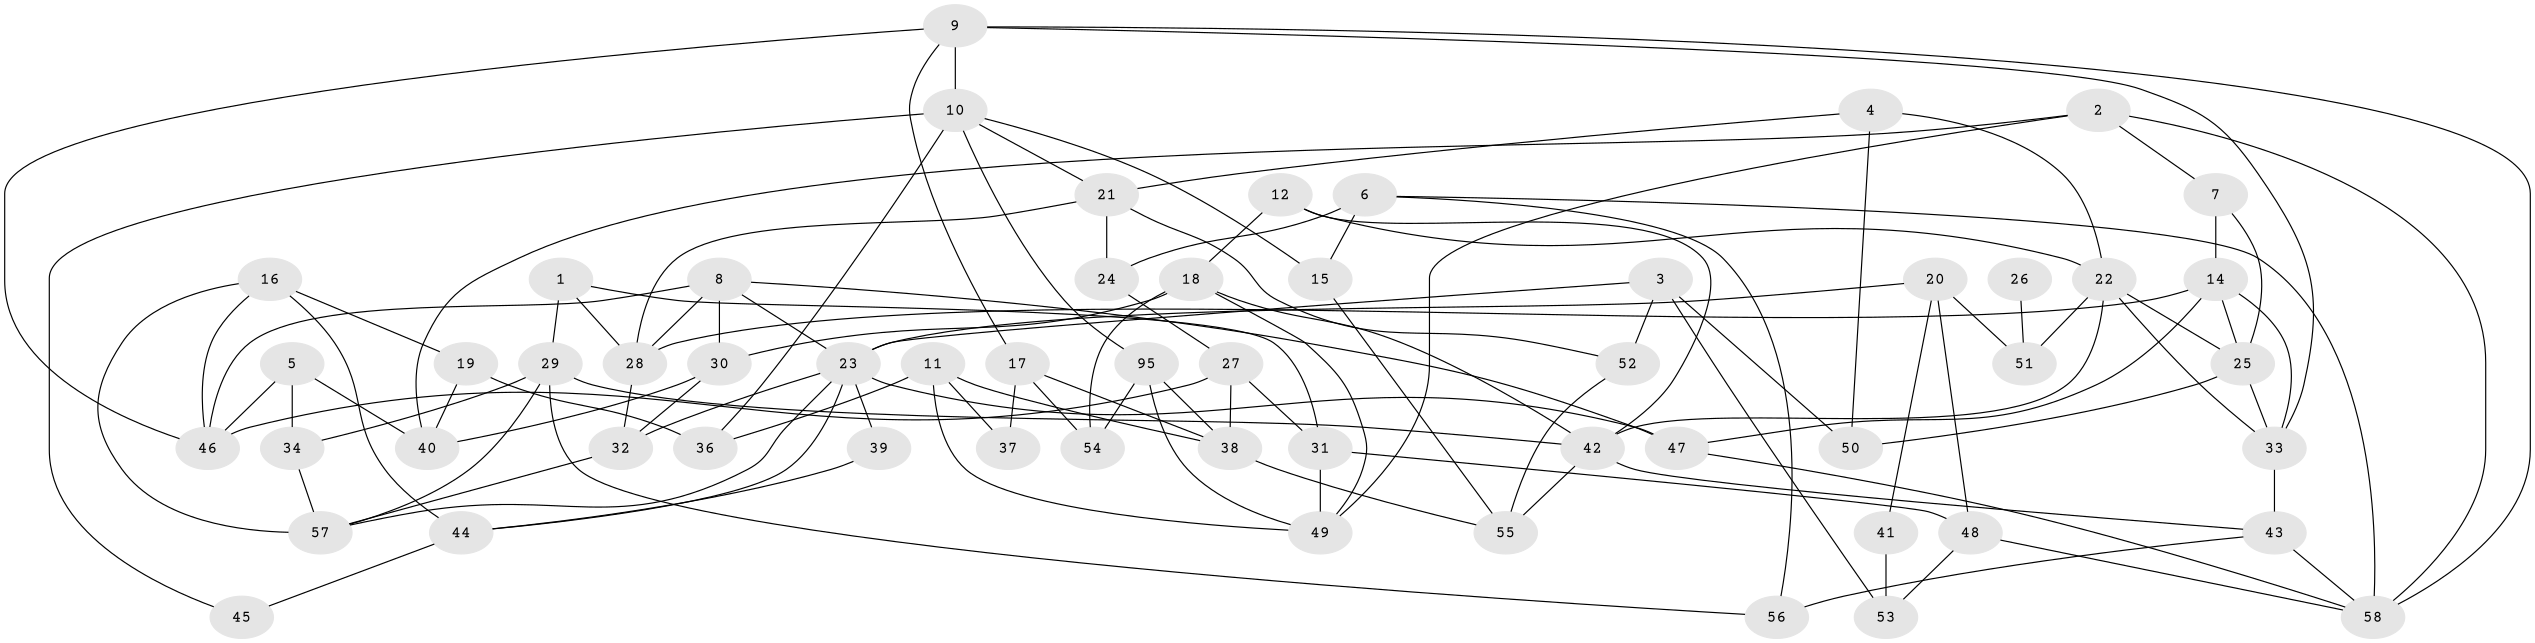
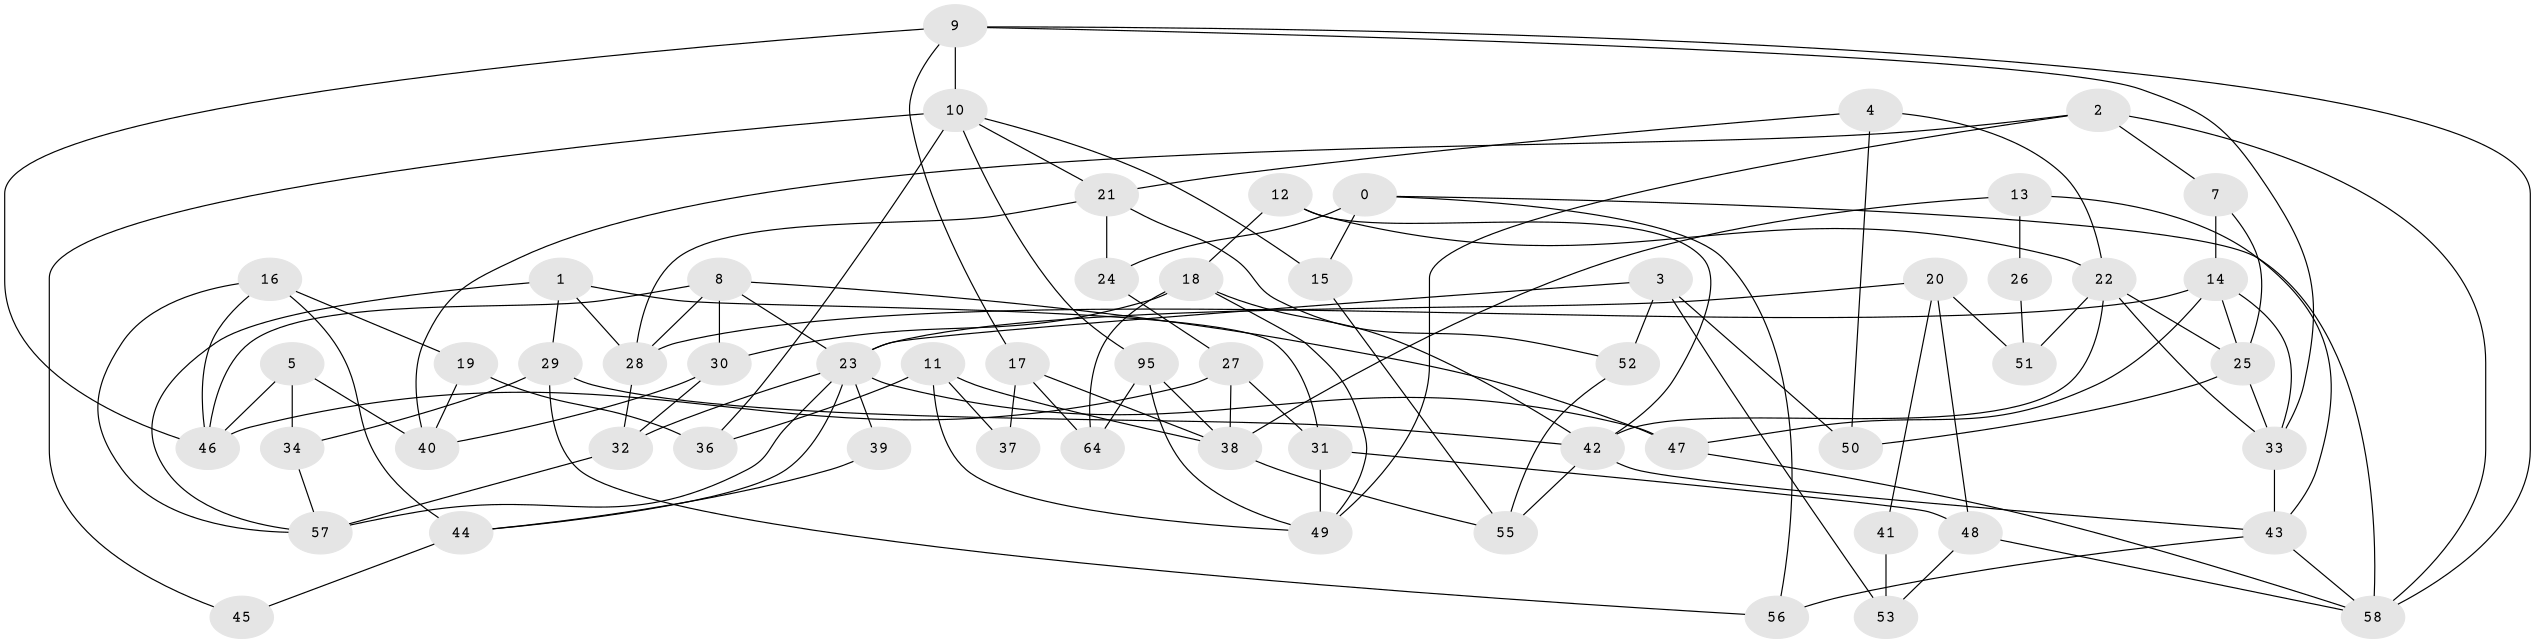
(1365, 195) -> (1365, 195)
none -> (2020, 195)
(1093, 448) -> (1093, 448)
(461, 476) -> (227, 337)
